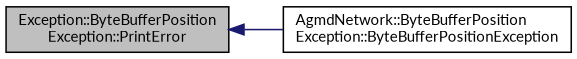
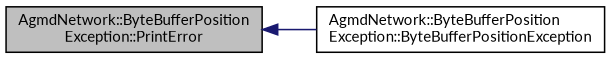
(117, 30) -> (134, 30)
